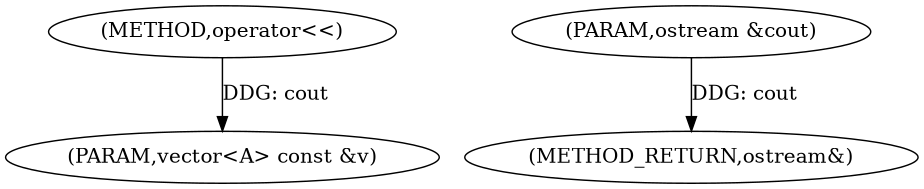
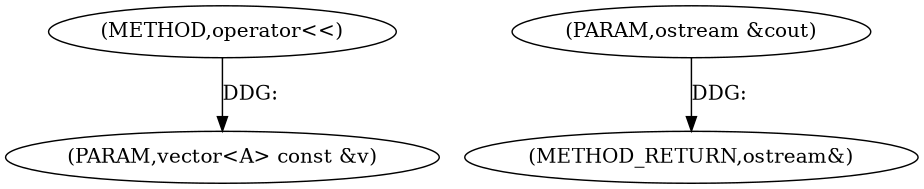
(276, 95) -> (253, 95)
(745, 95) -> (722, 95)
